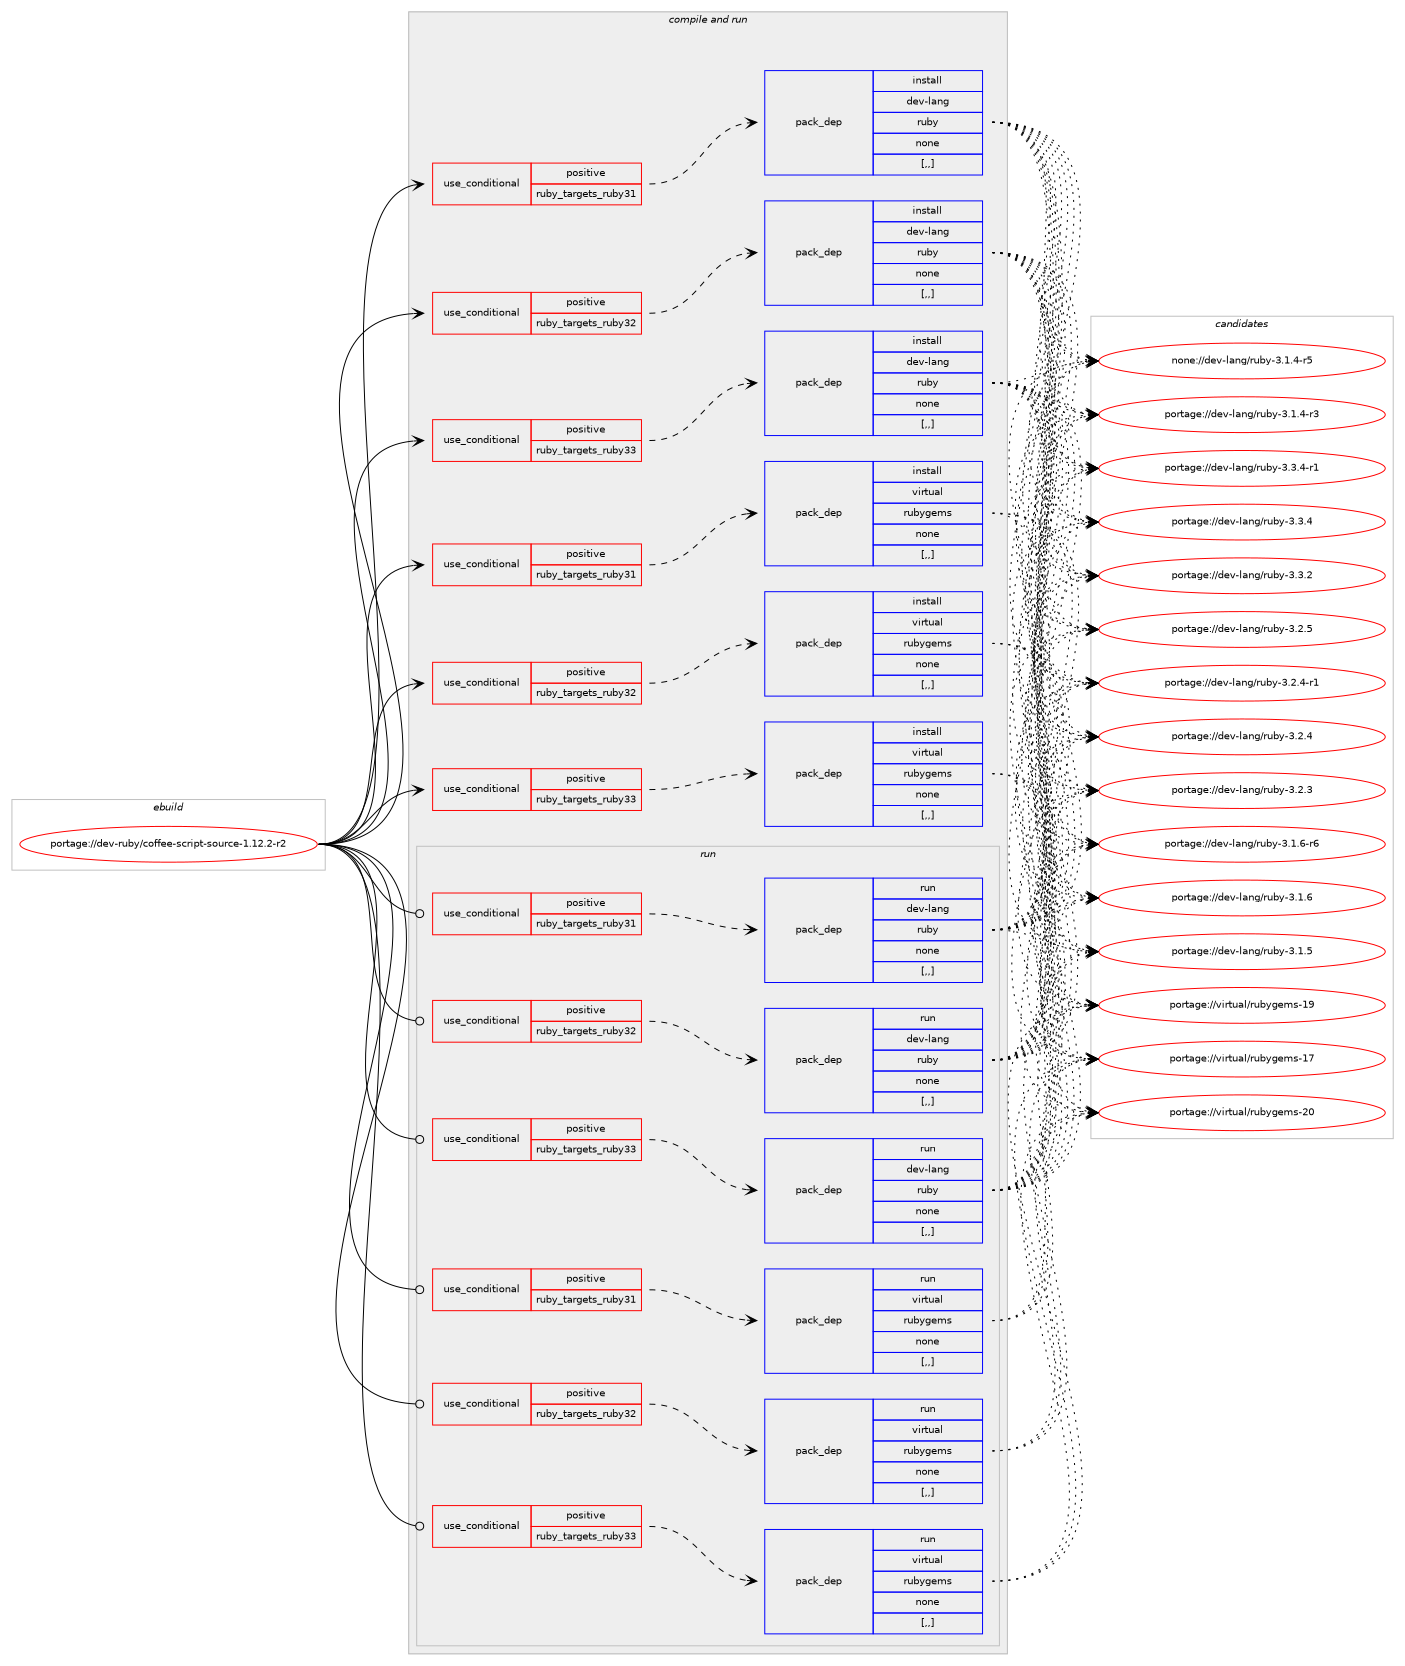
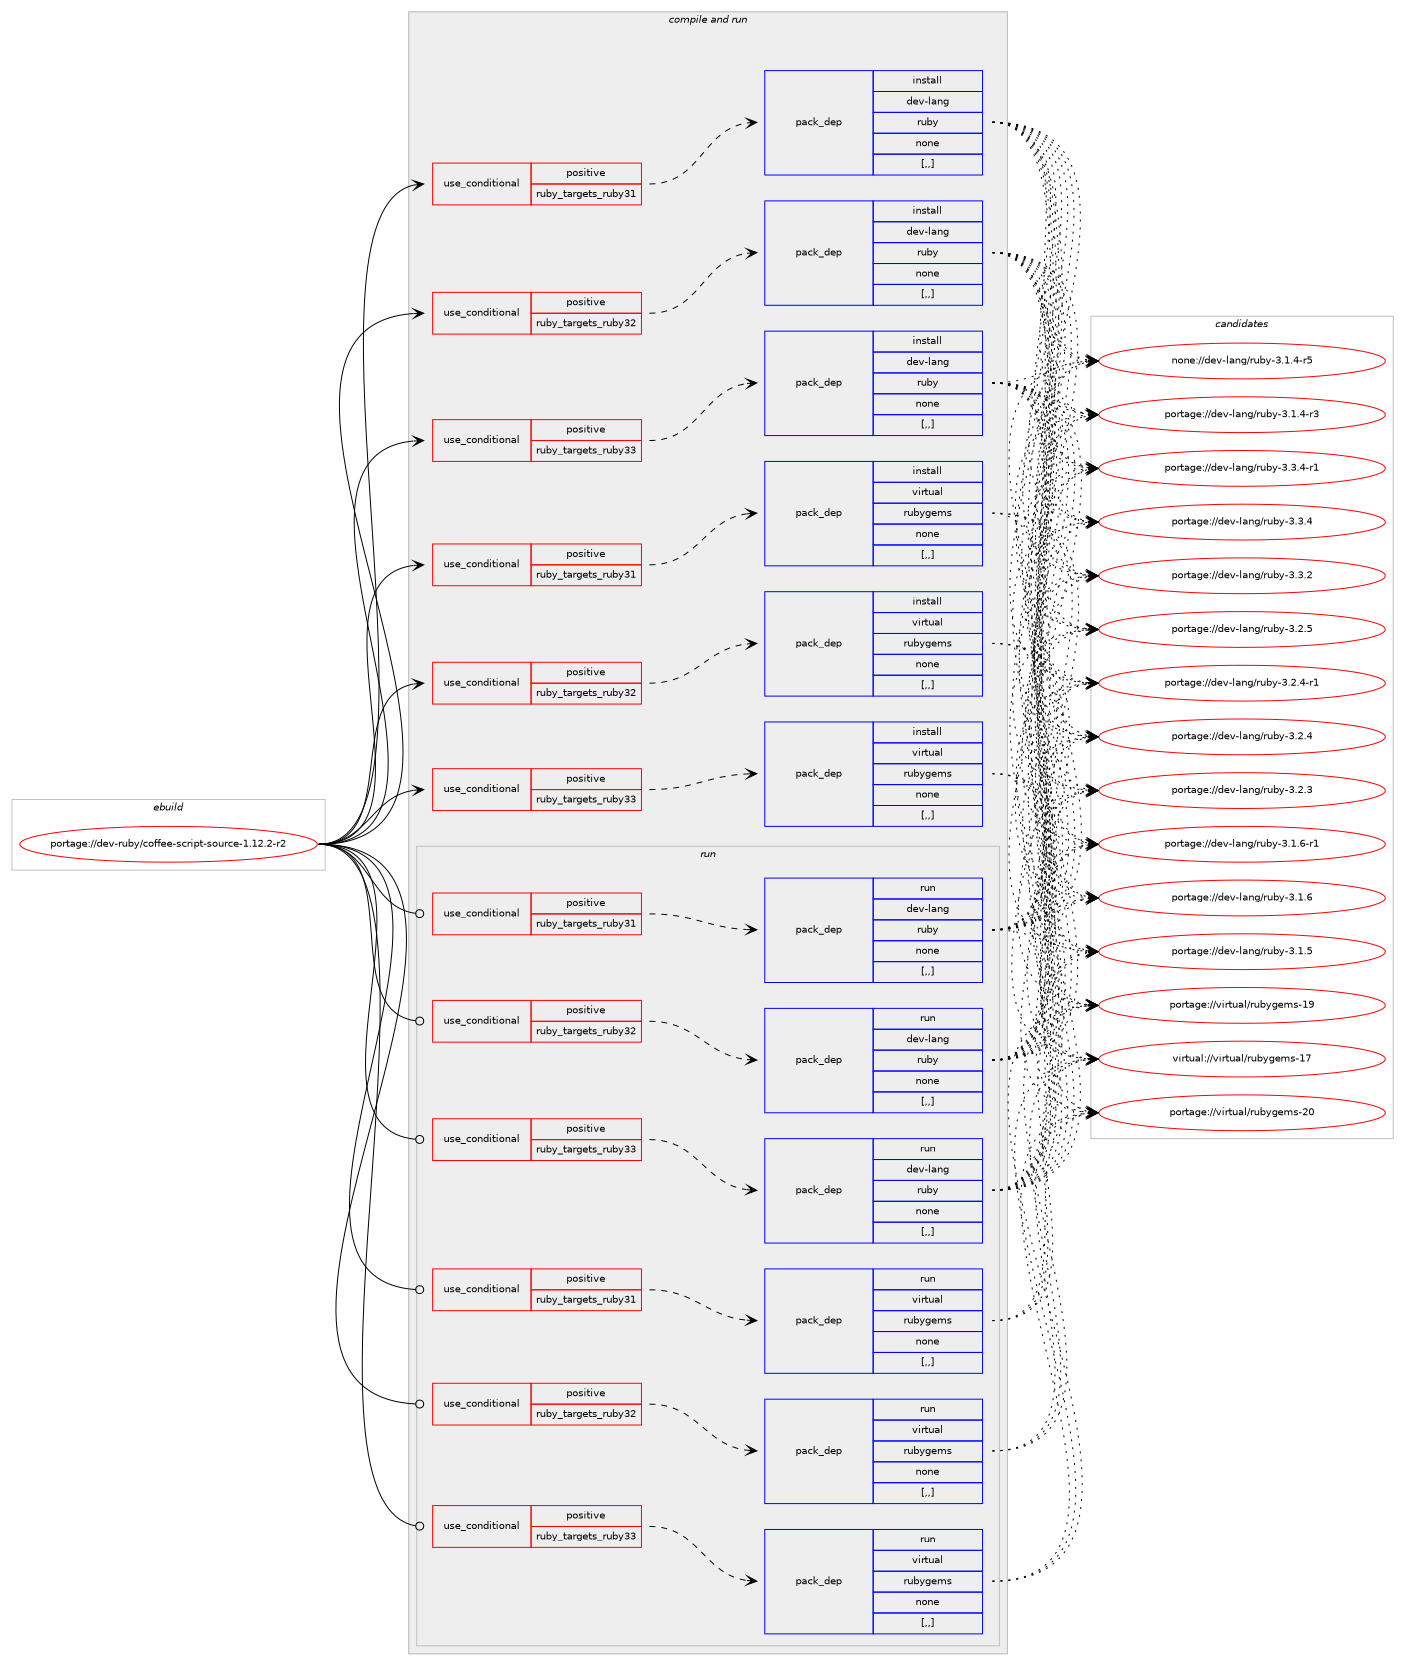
(1242, 844) -> (1242, 844)
(1242, 1059) -> (1242, 1059)
